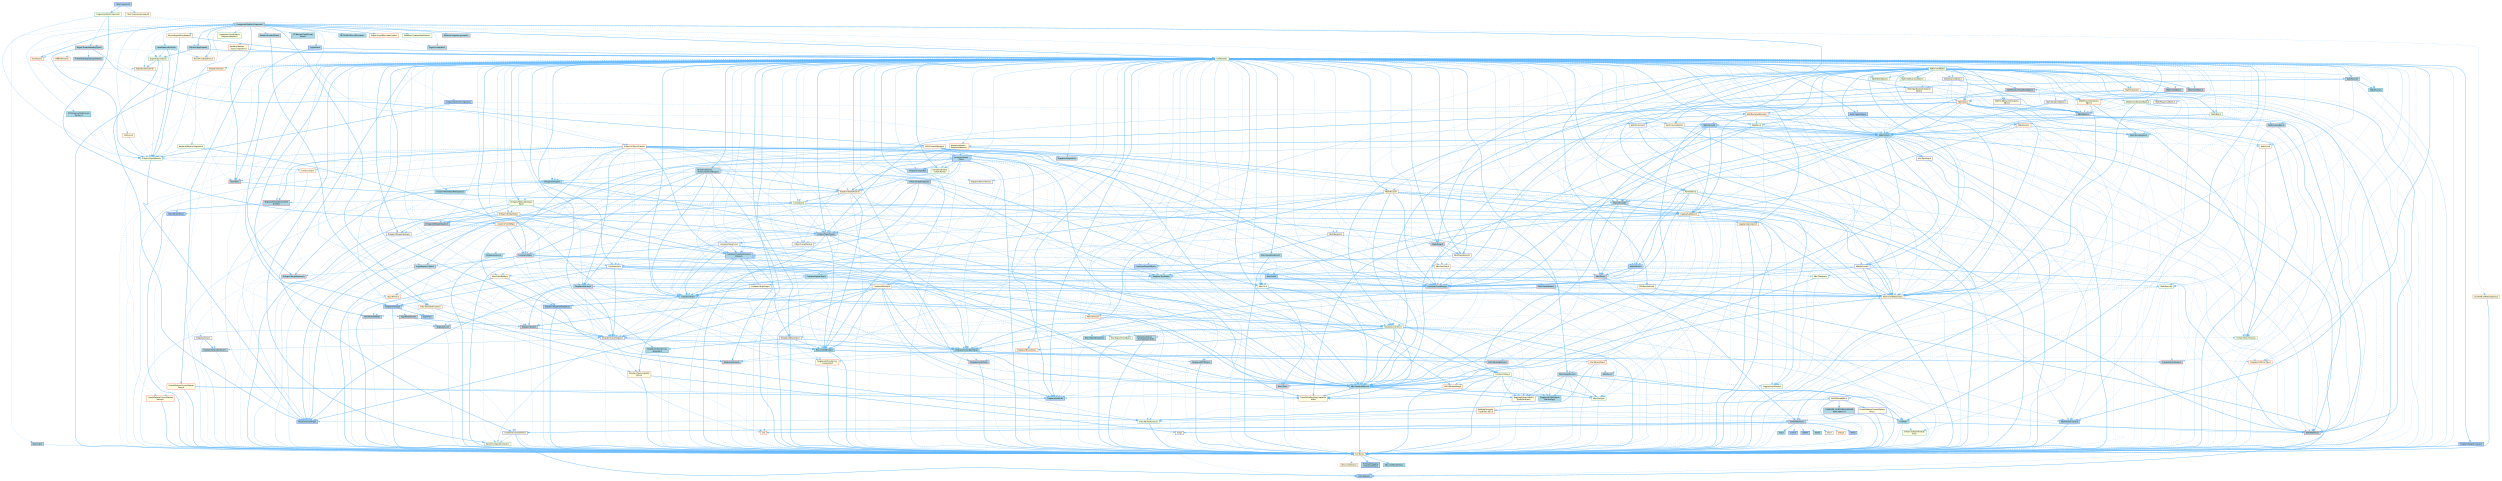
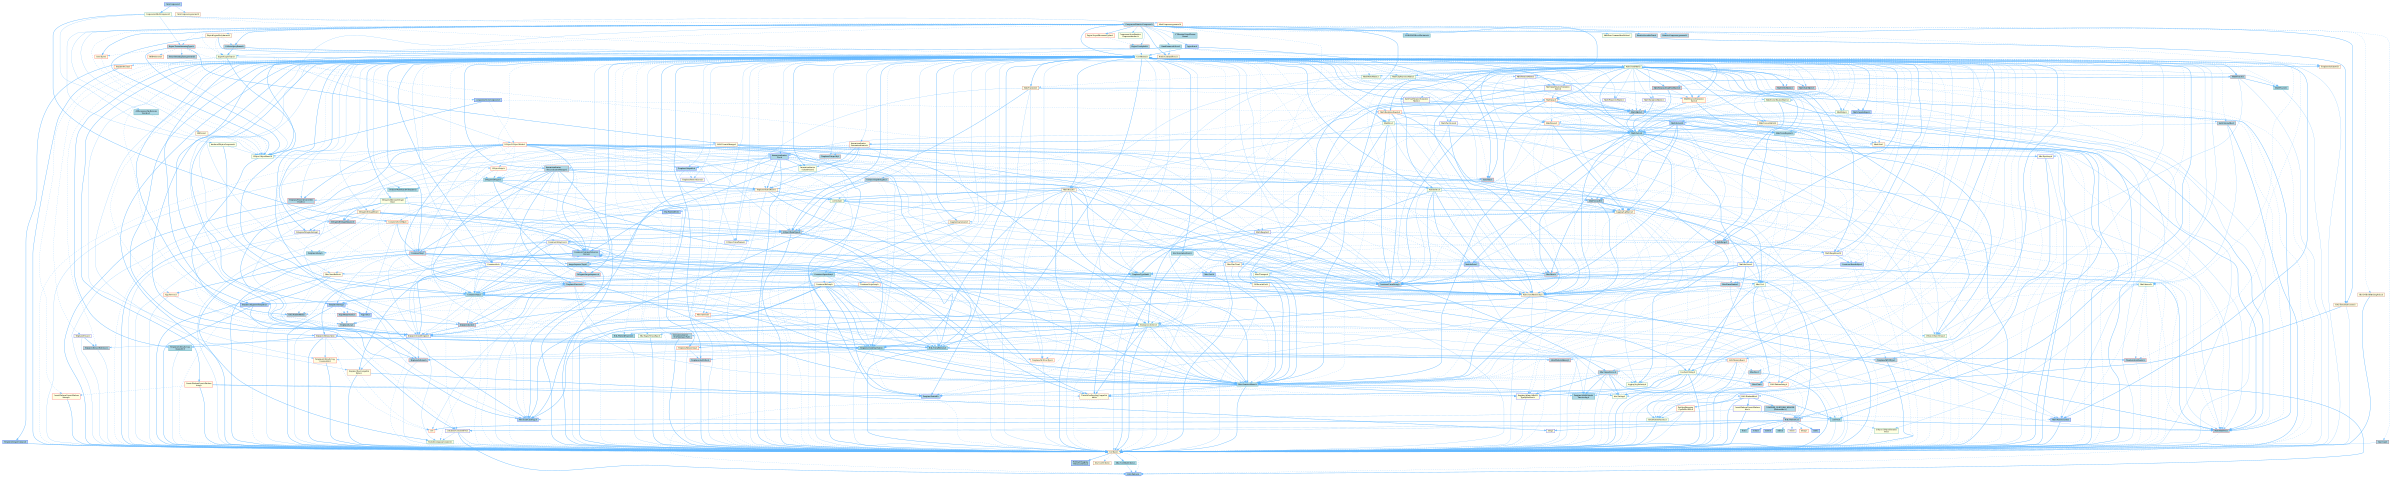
none -> (1170, 24)
(238, 48) -> none
